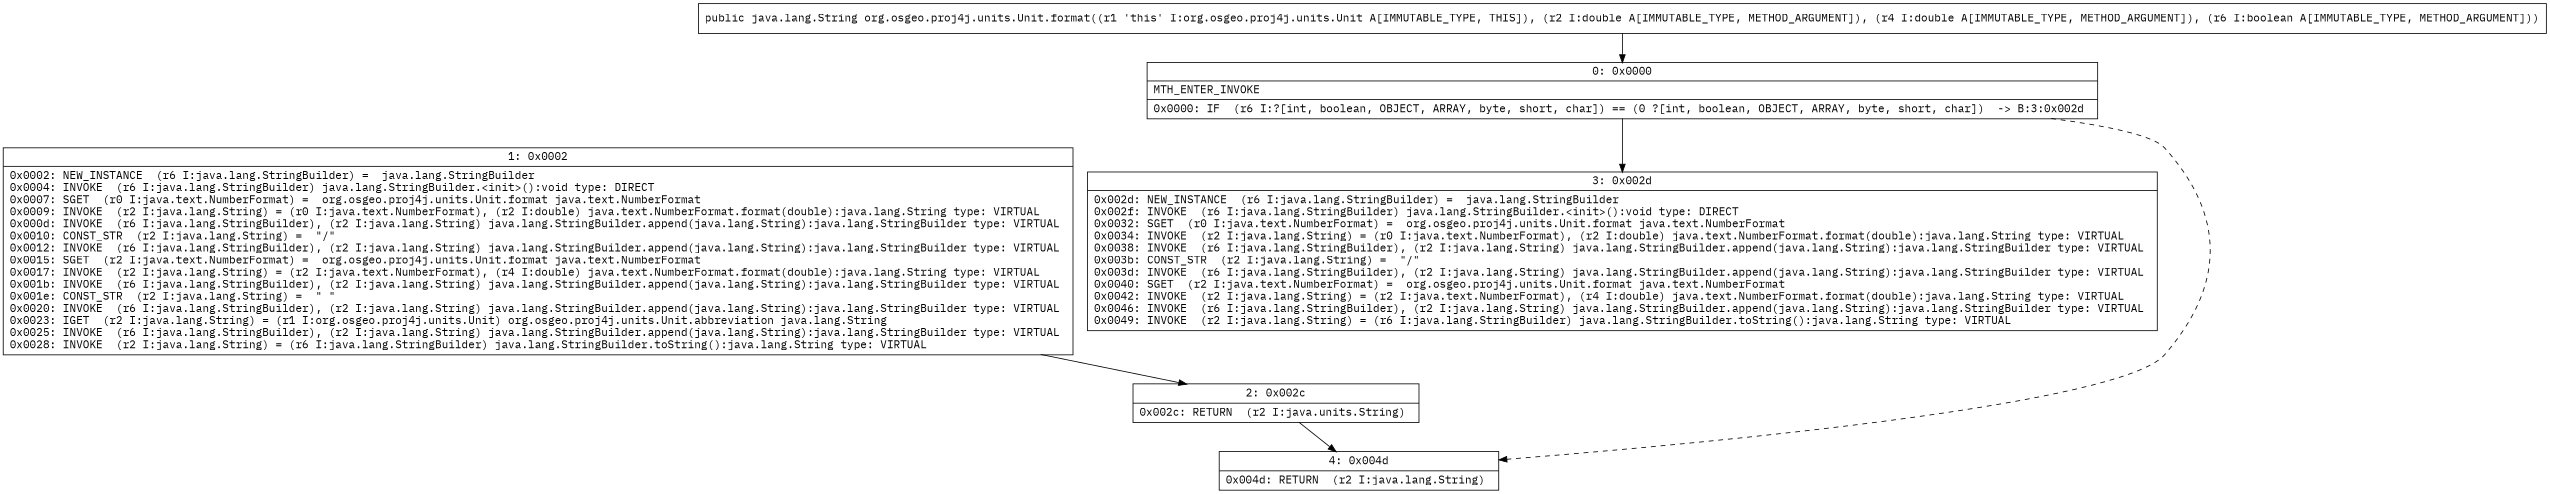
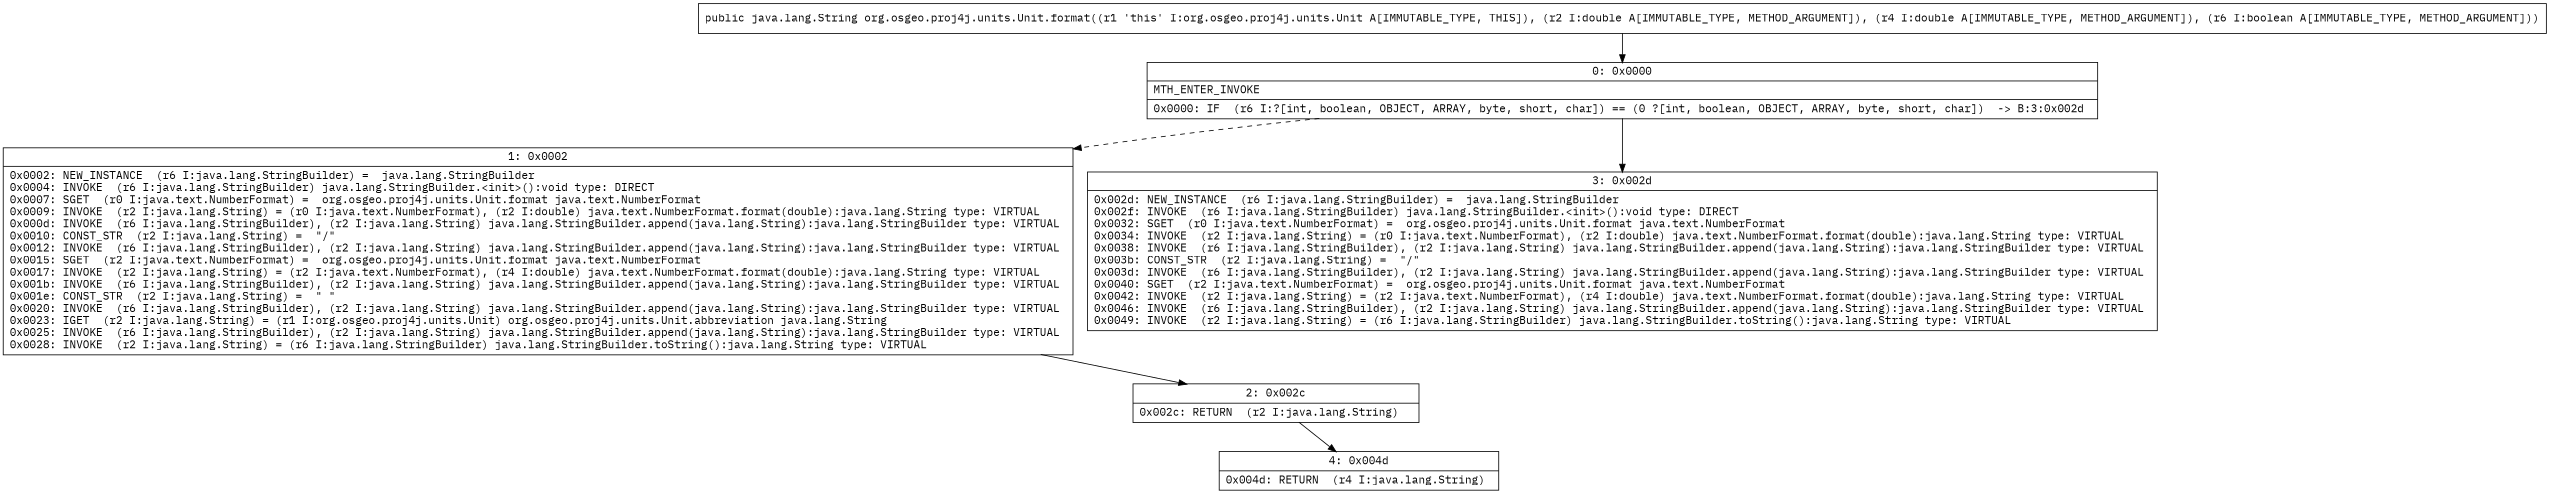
(2013, 401) -> (1200, 132)
(1276, 412) -> (1273, 412)
(1359, 480) -> (1359, 480)
